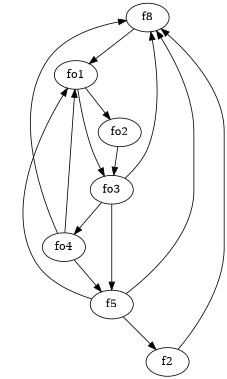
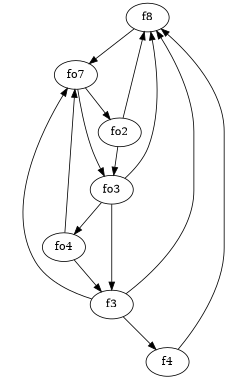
(76, 75) -> (76, 75)
(31, 106) -> (133, 79)
(112, 305) -> (112, 305)
(168, 362) -> (168, 362)
